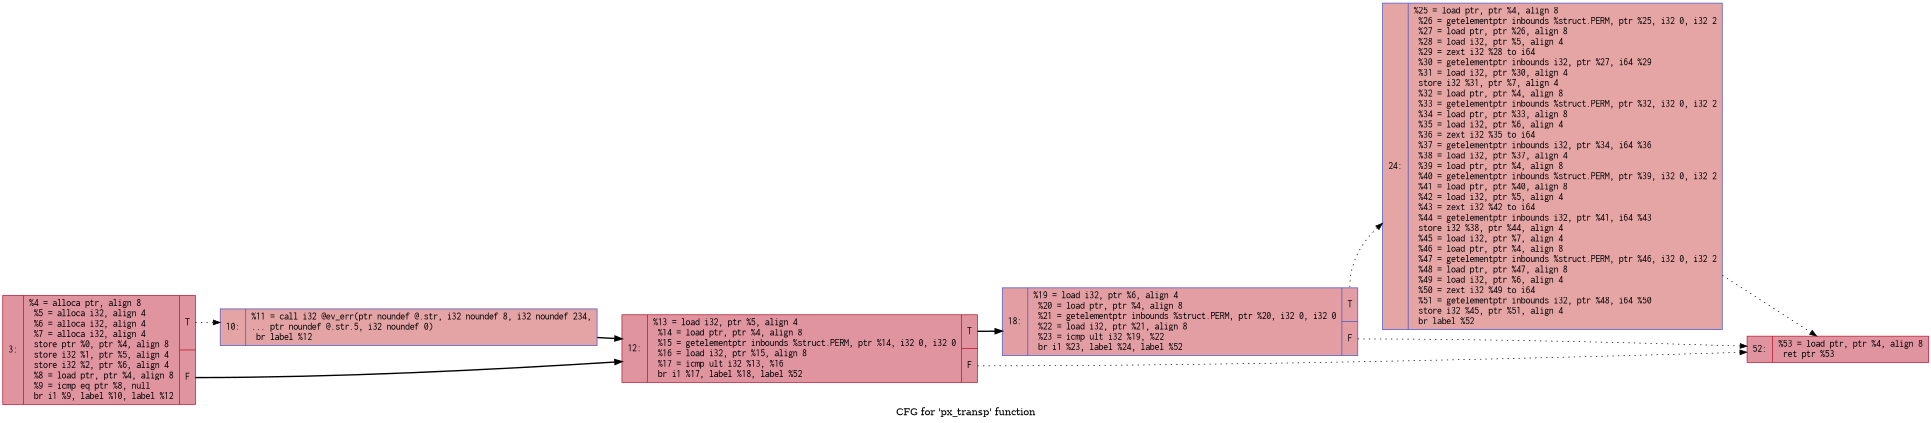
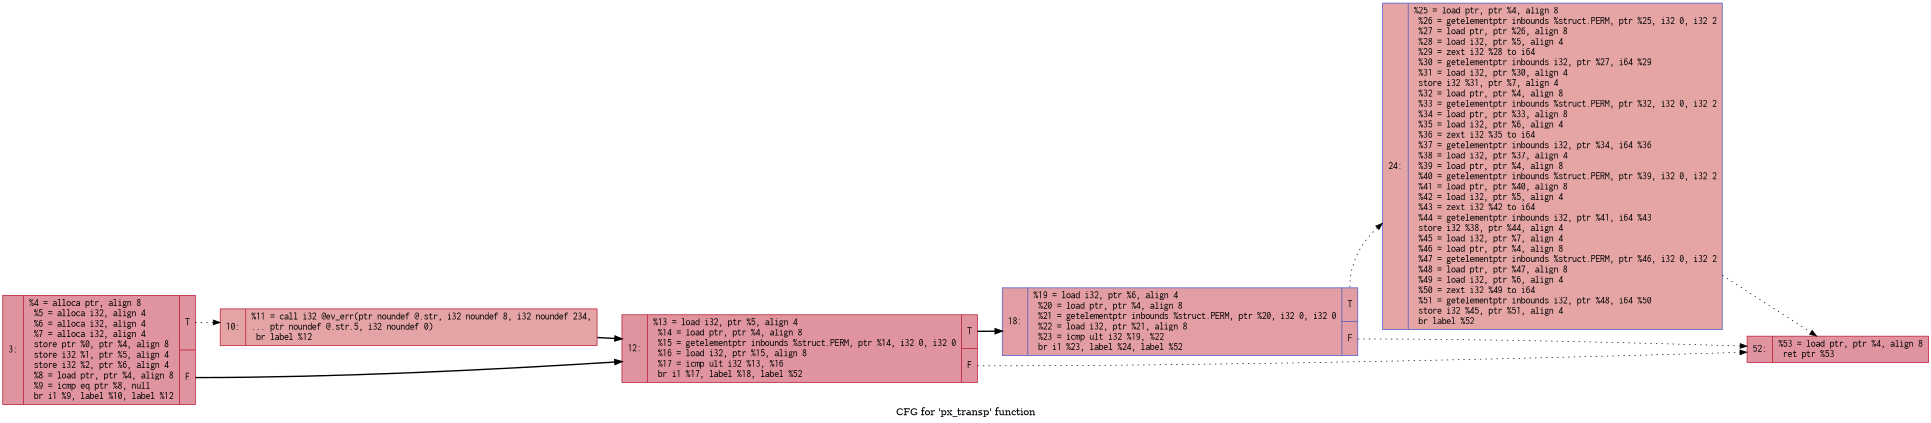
(409, 327) -> (409, 327)
